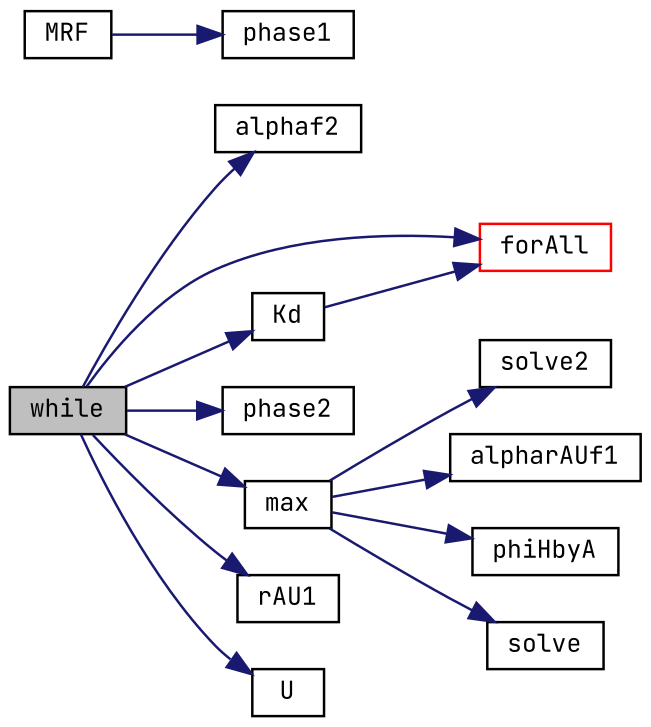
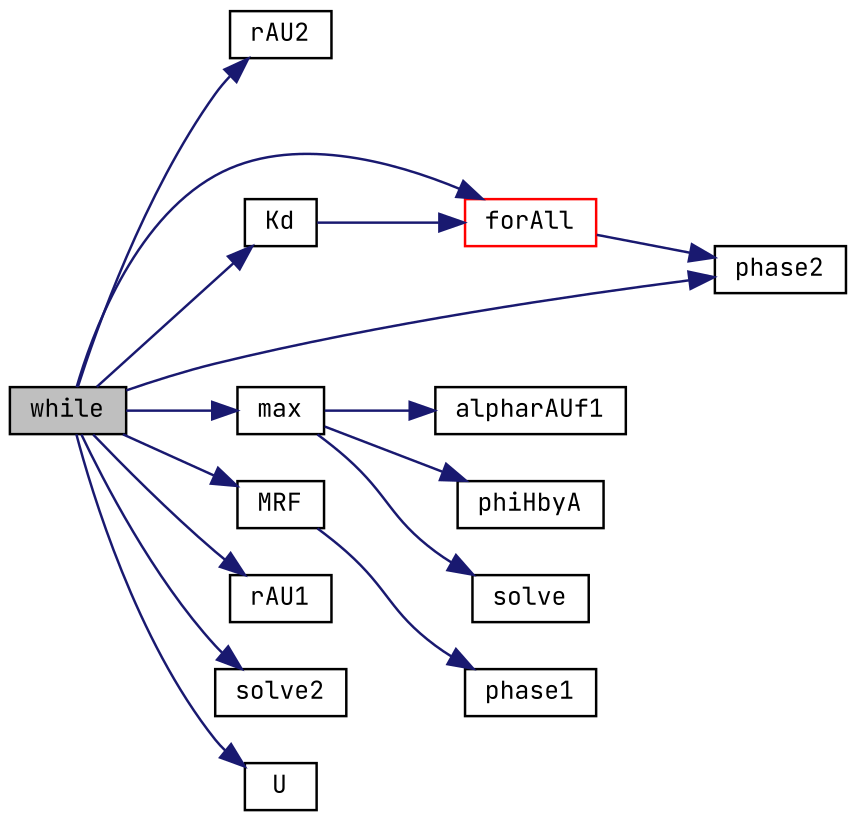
(288, 129) -> (281, 35)
none -> (643, 244)
(400, 439) -> (144, 549)
none -> (168, 455)
